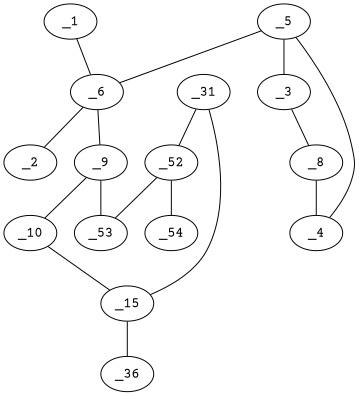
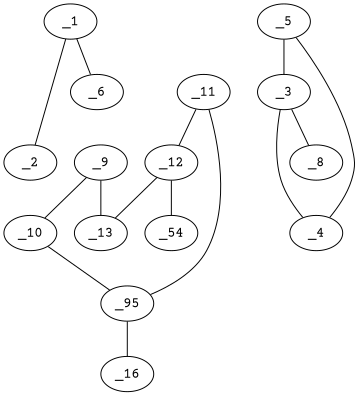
(190, 57) -> none
(204, 92) -> (204, 92)
(64, 127) -> (50, 92)
(99, 127) -> none
(171, 163) -> (171, 163)
(316, 198) -> (278, 167)
(101, 233) -> (101, 233)
(127, 304) -> (127, 304)
(127, 374) -> (127, 374)
